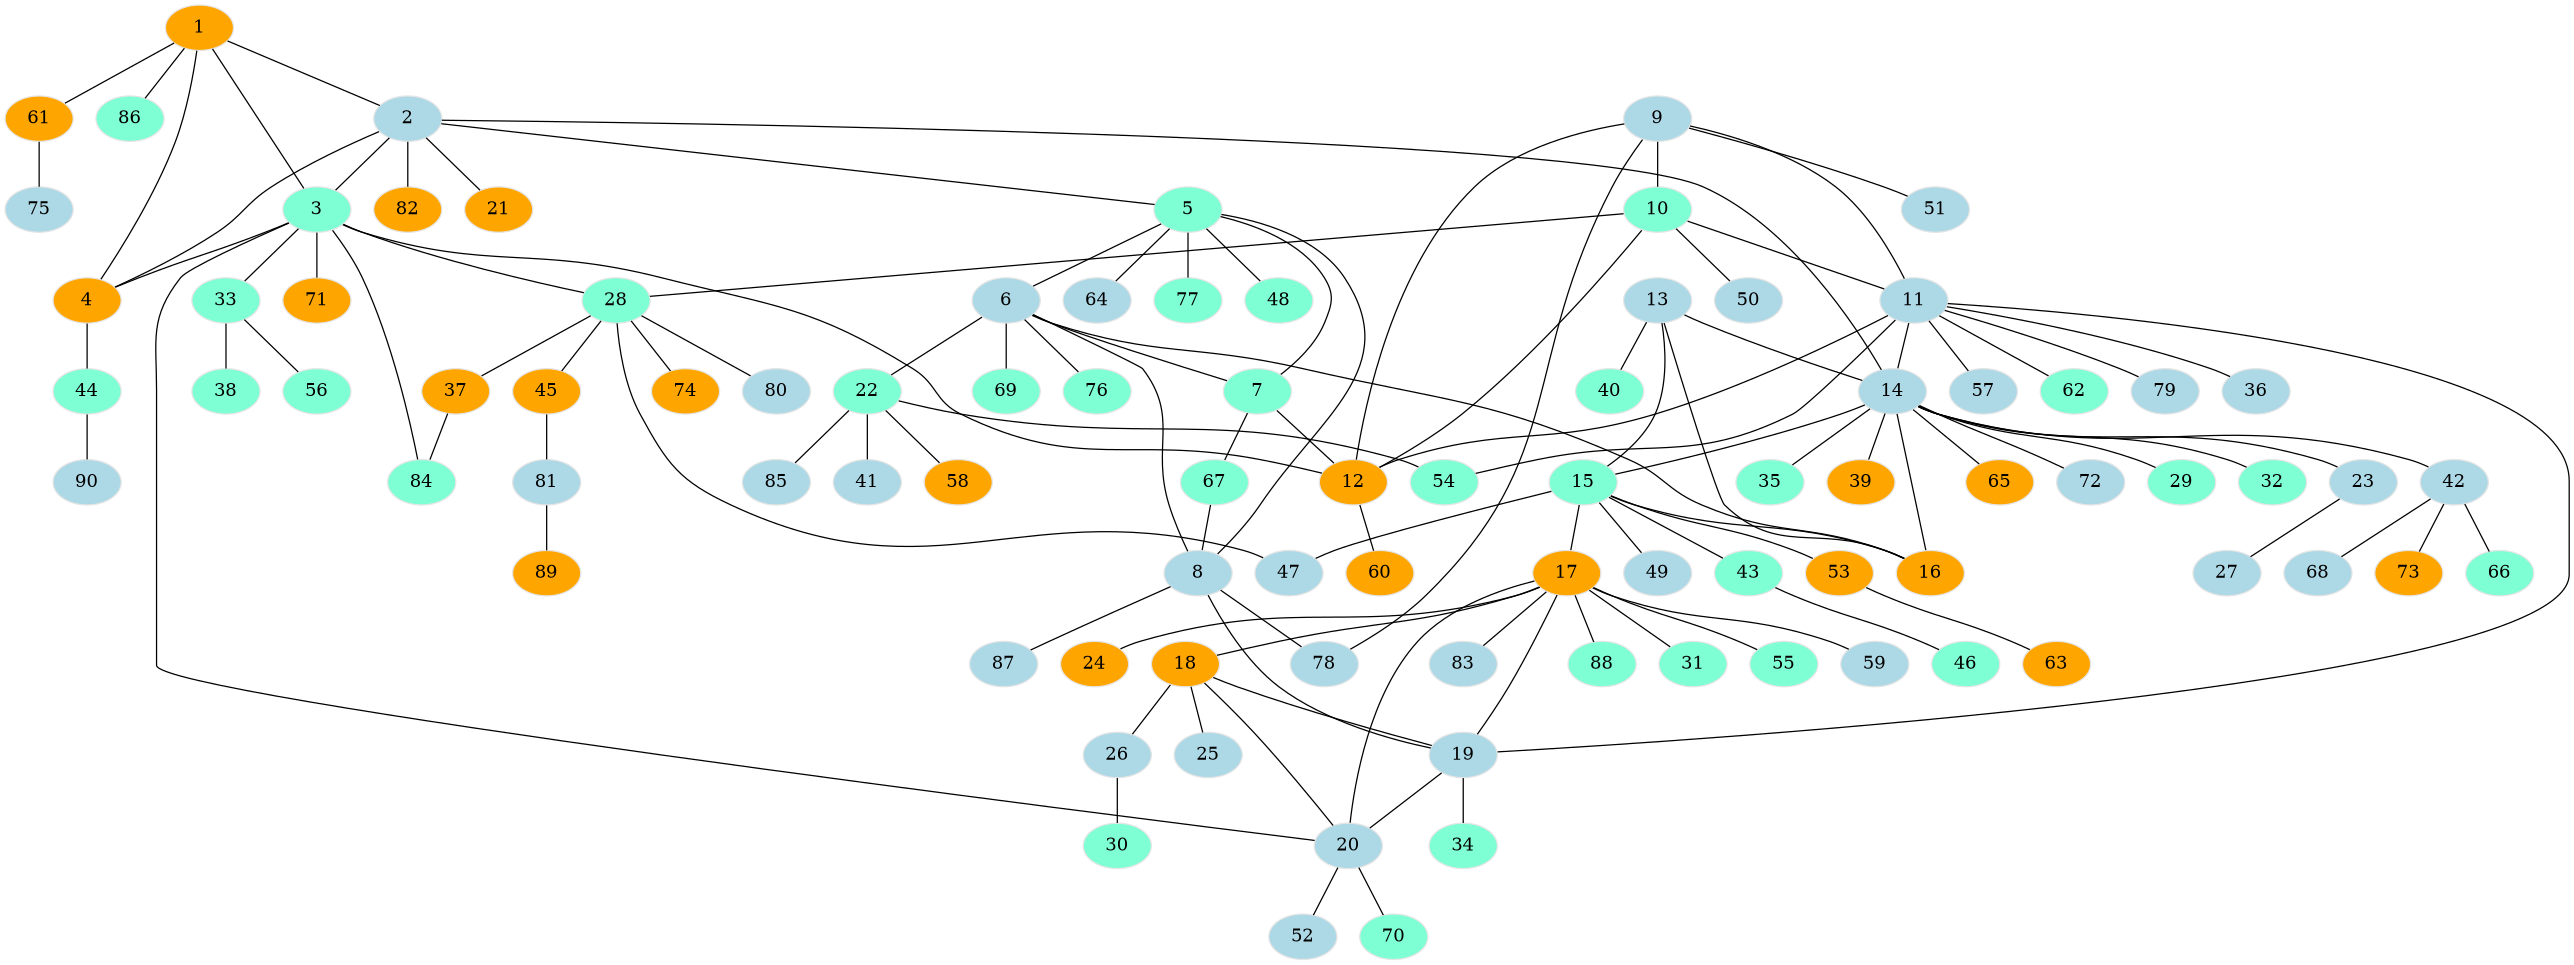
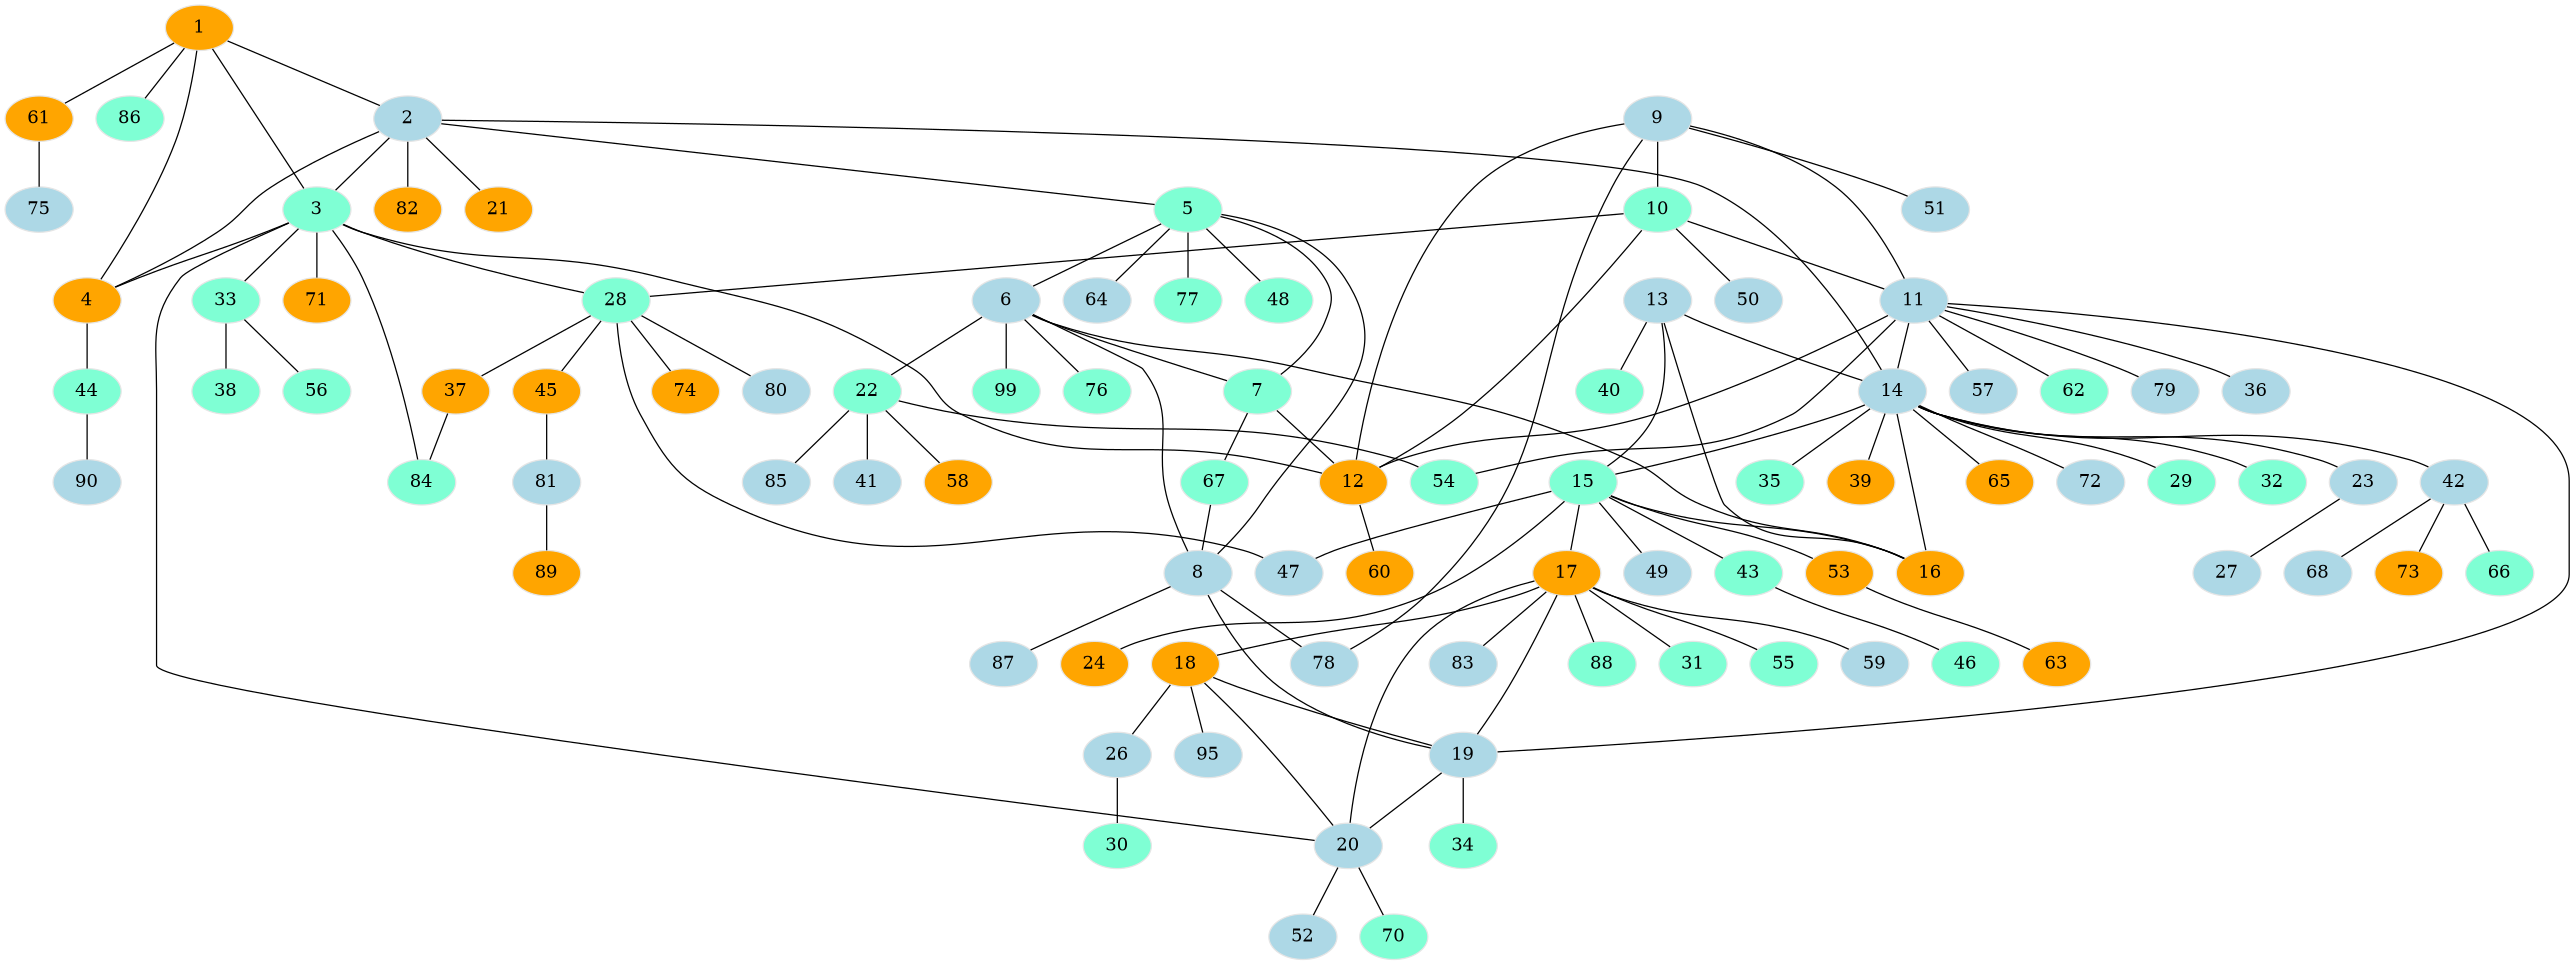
(1006, 391) -> (1006, 391)
(1330, 617) -> (1357, 616)
(1208, 755) -> (1208, 755)
